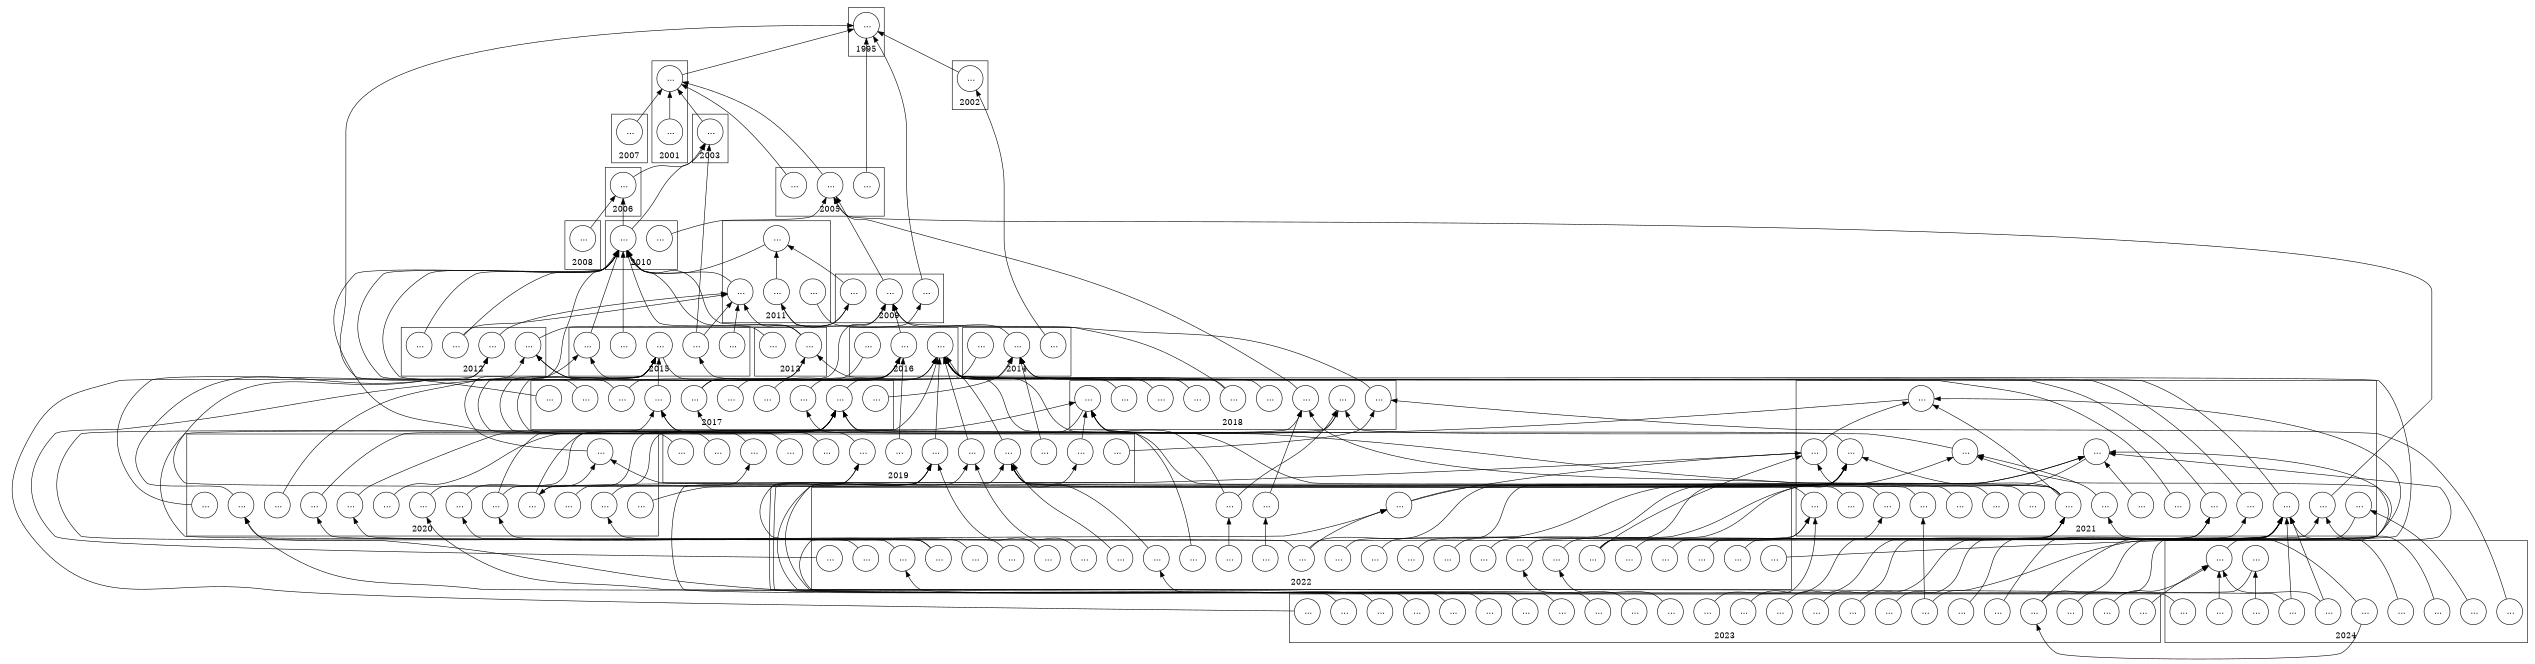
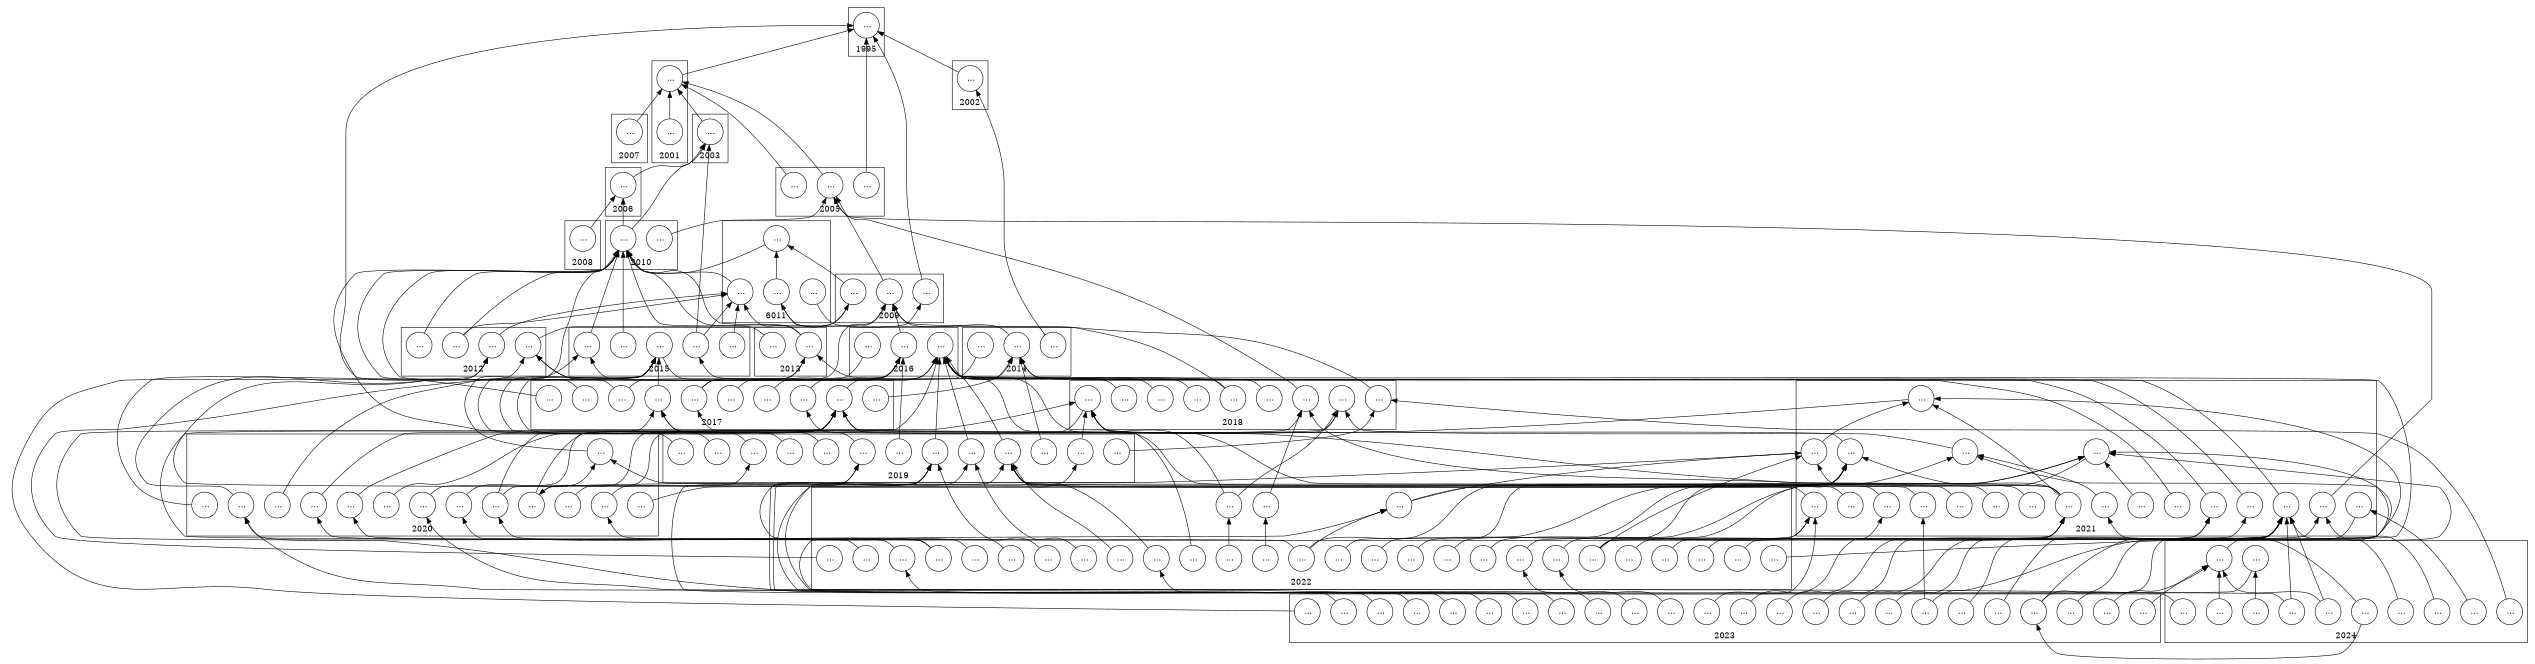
(776, 316) -> (776, 316)
